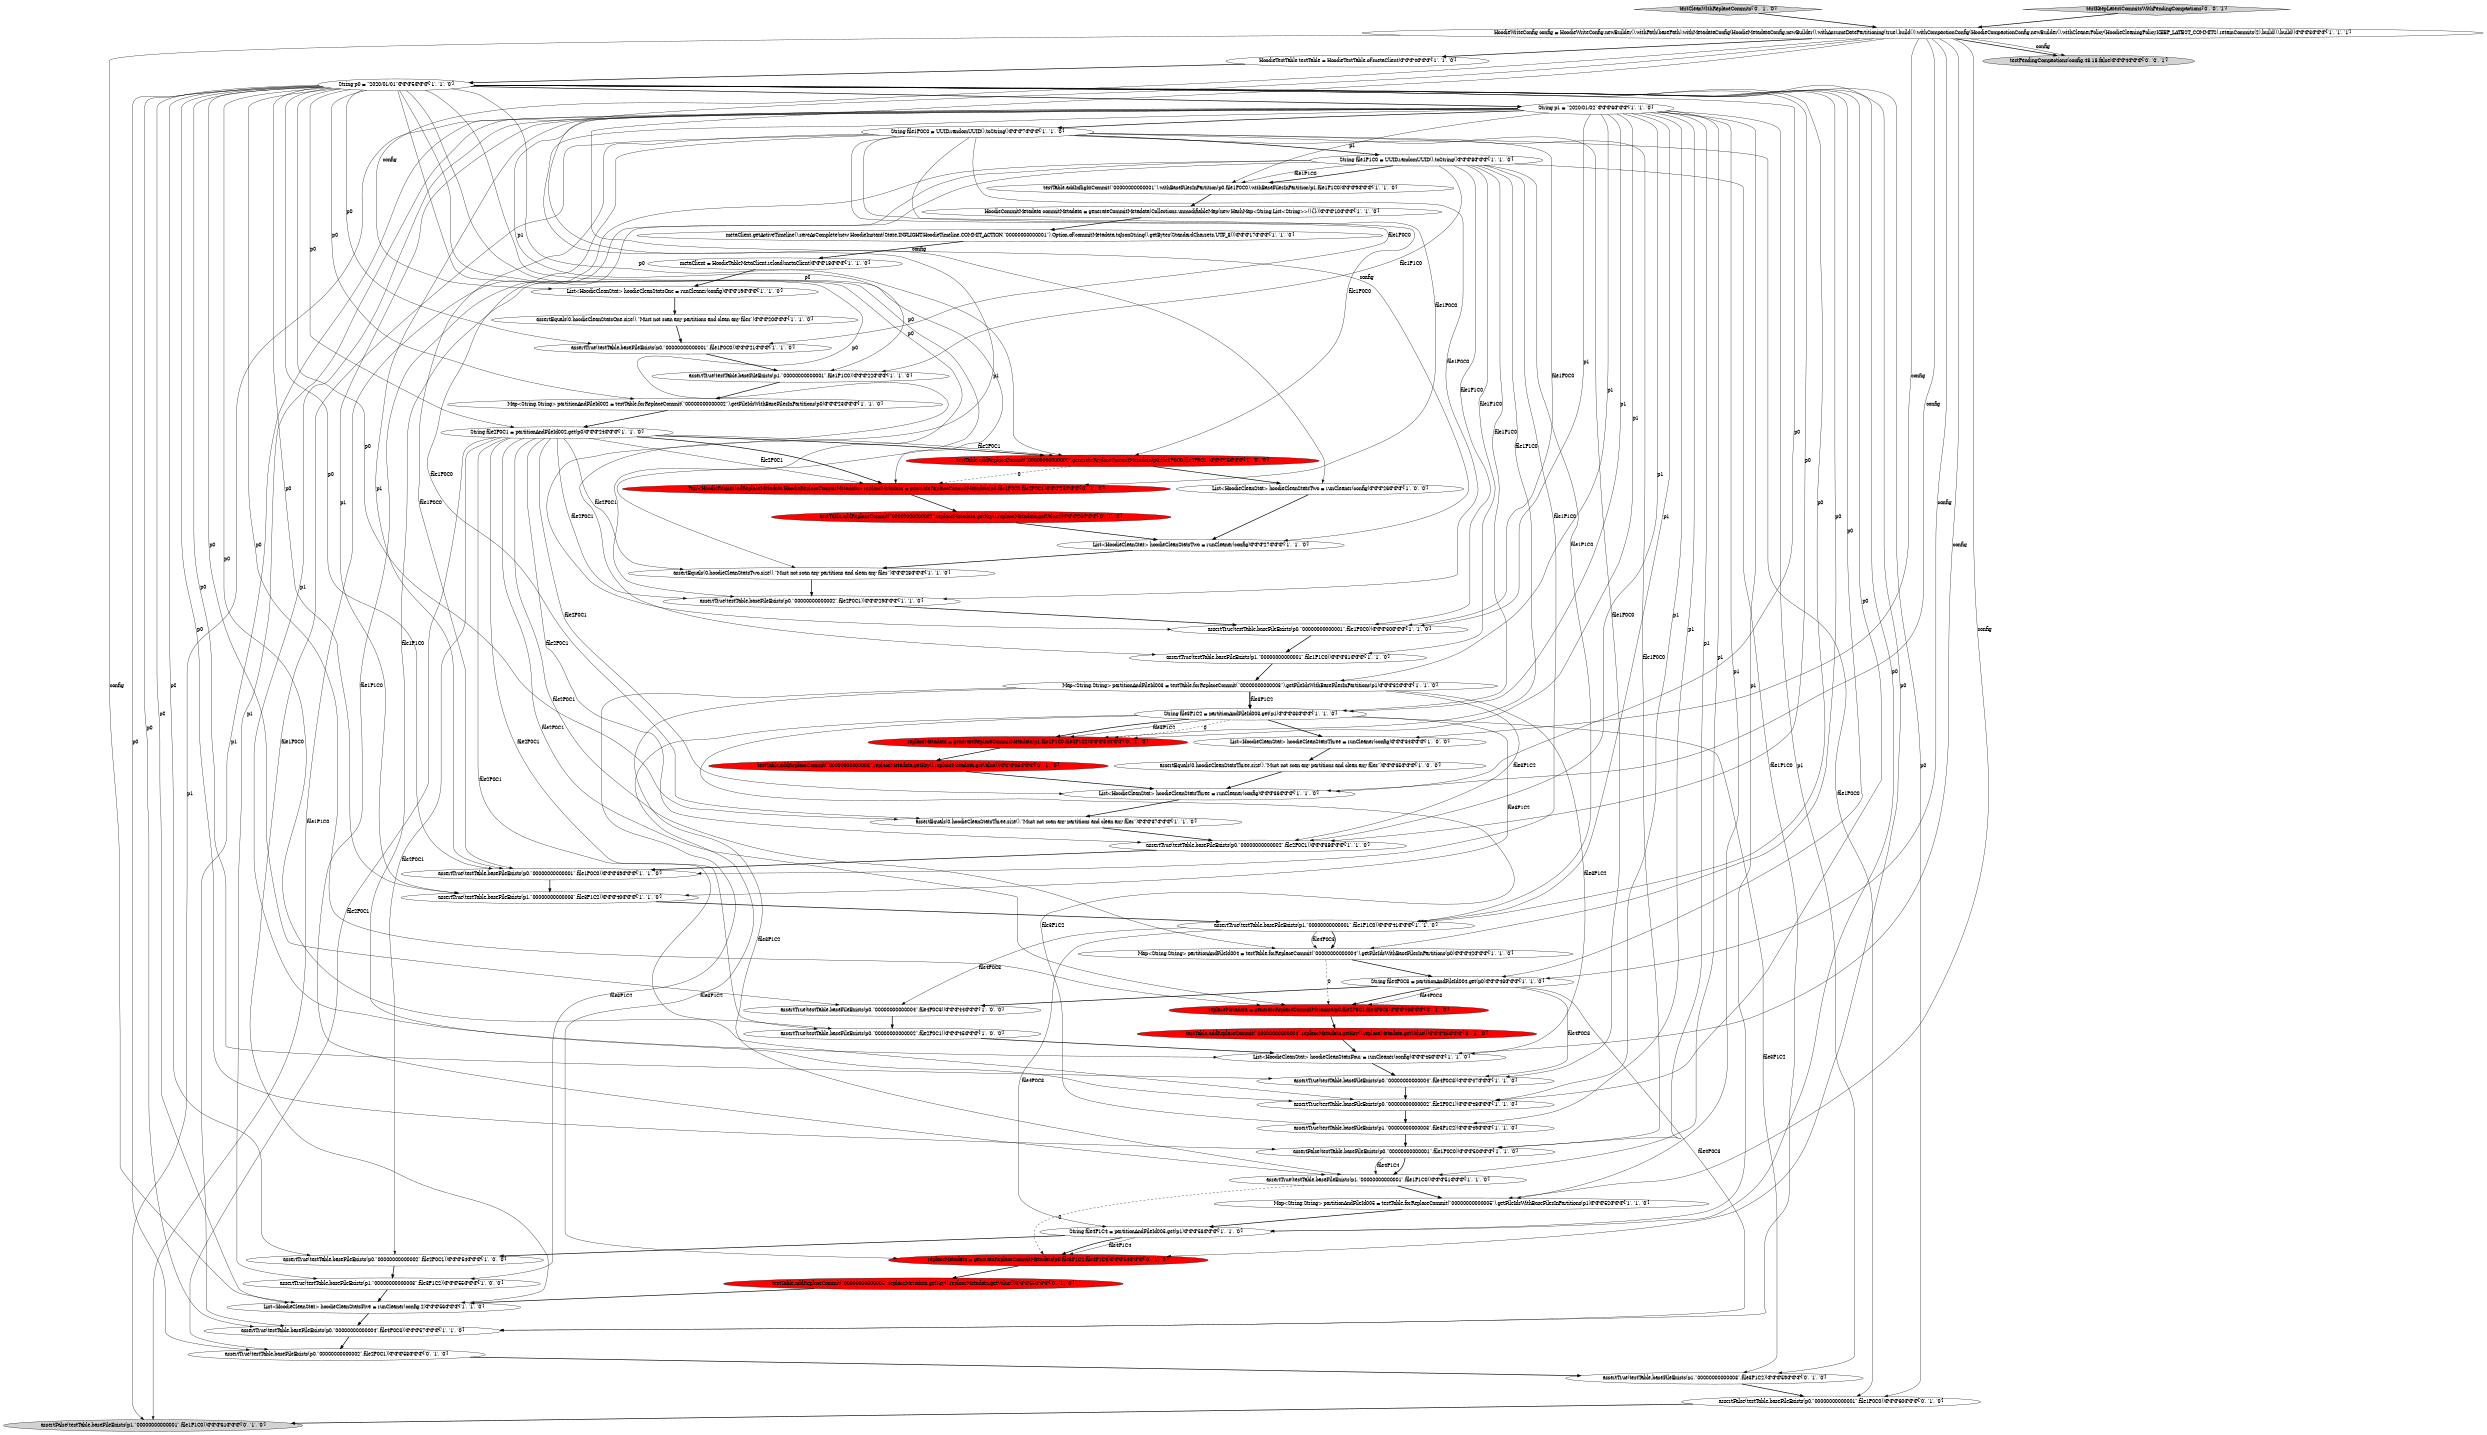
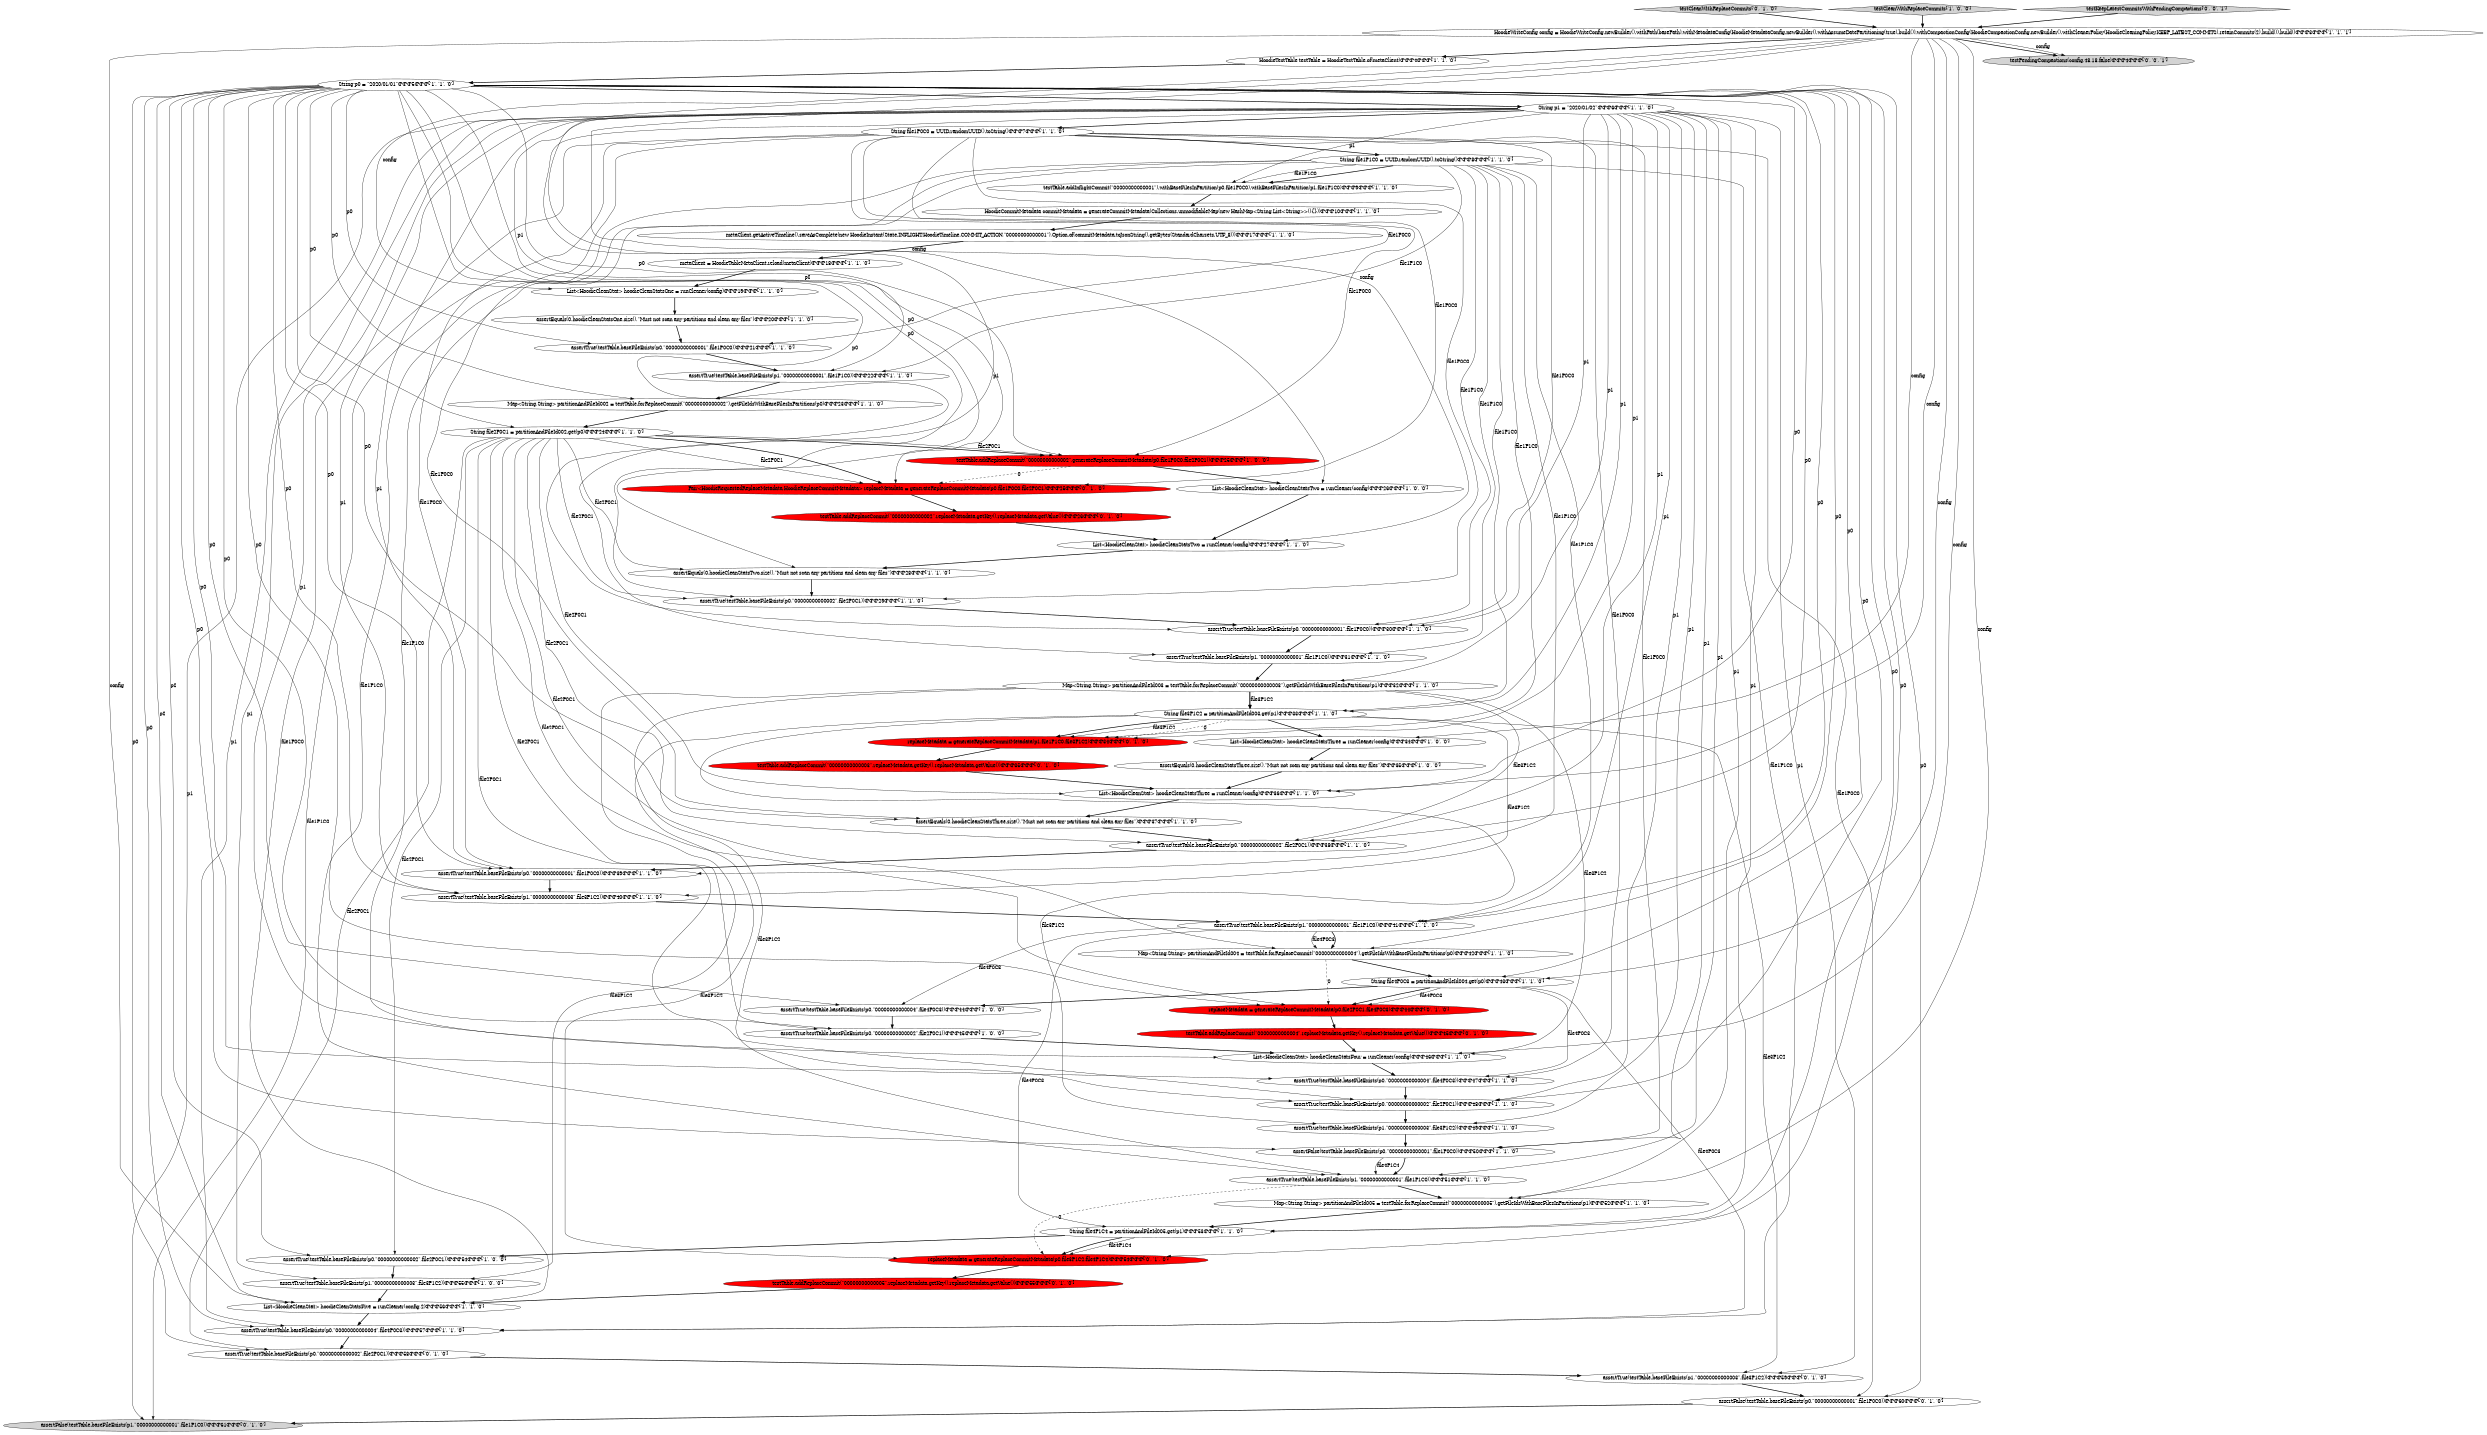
none -> (1923, 9)
